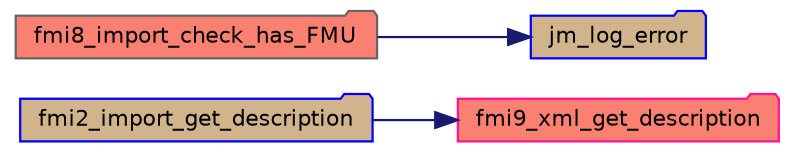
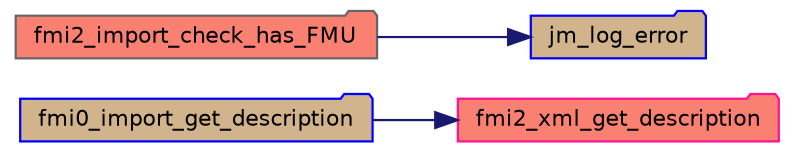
(196, 37) -> (196, 37)
(196, 120) -> (196, 120)
(618, 120) -> (618, 120)
